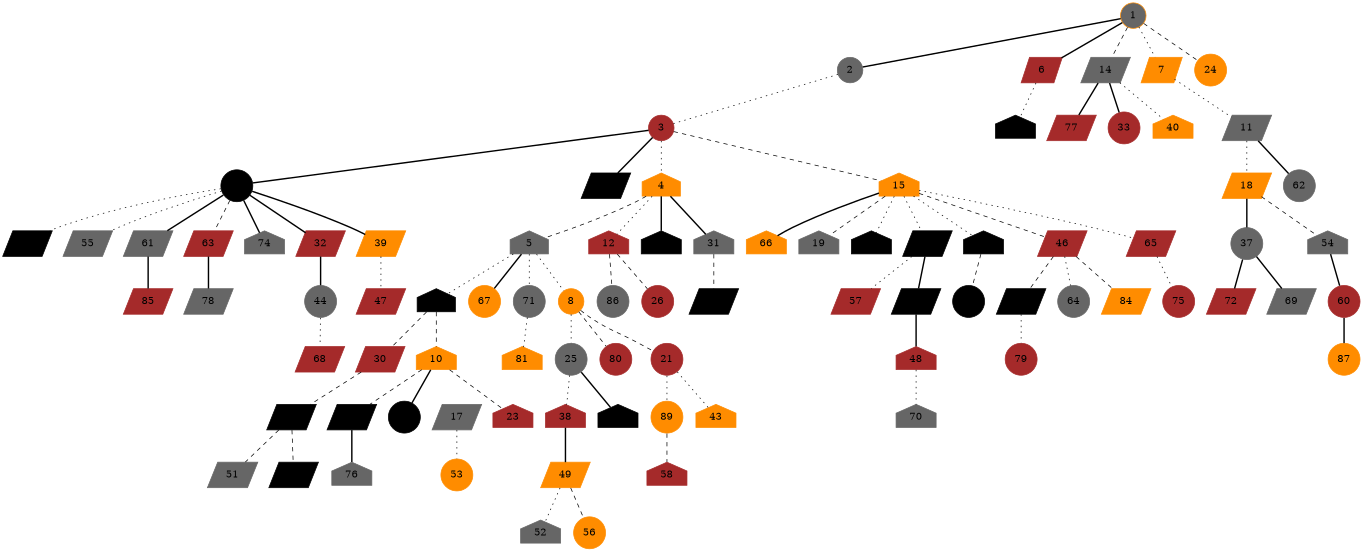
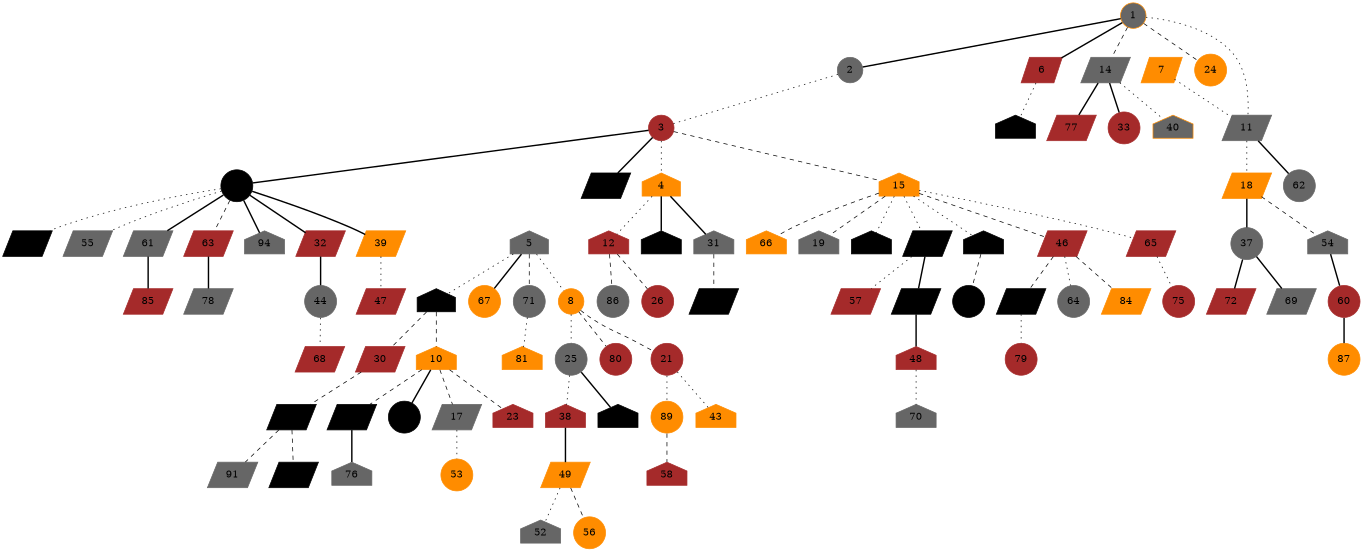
(1147, 42) -> (1221, 43)
(1173, 128) -> (1173, 128)
(827, 212) -> (827, 212)
(596, 219) -> none
(265, 244) -> (265, 244)
(529, 270) -> (529, 270)
none -> (446, 387)
(233, 475) -> (233, 475)
